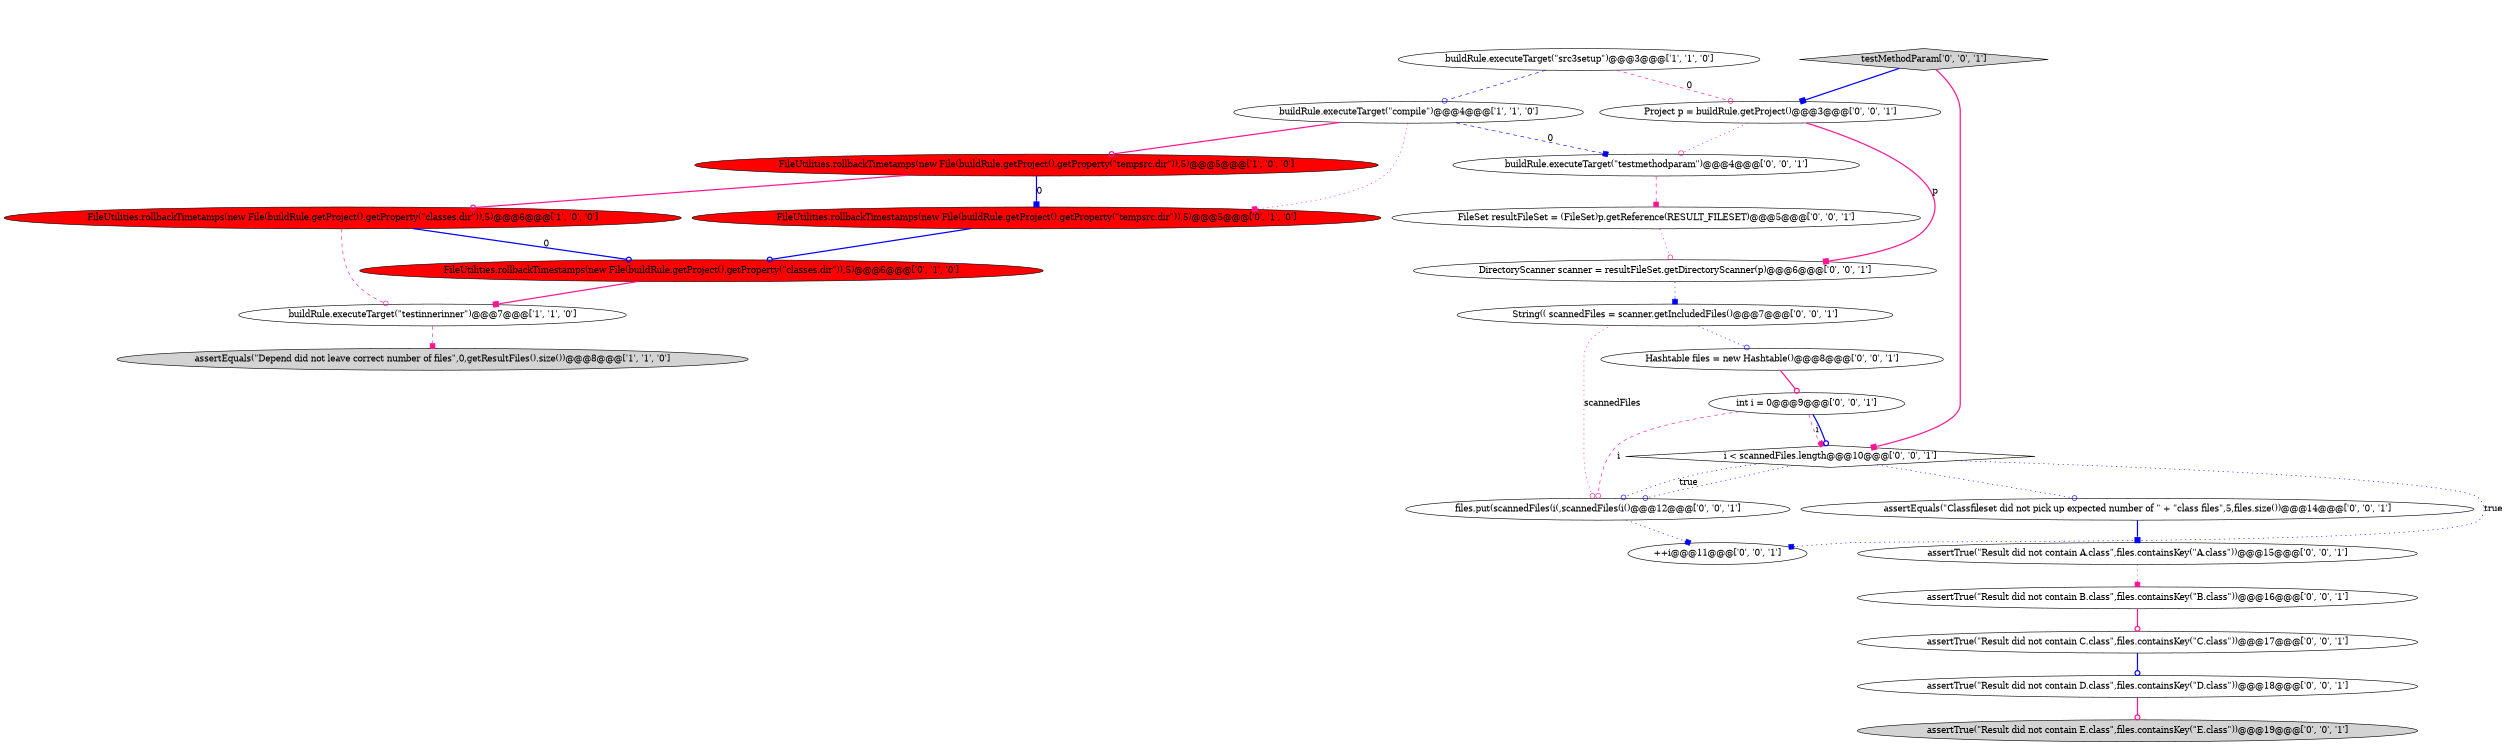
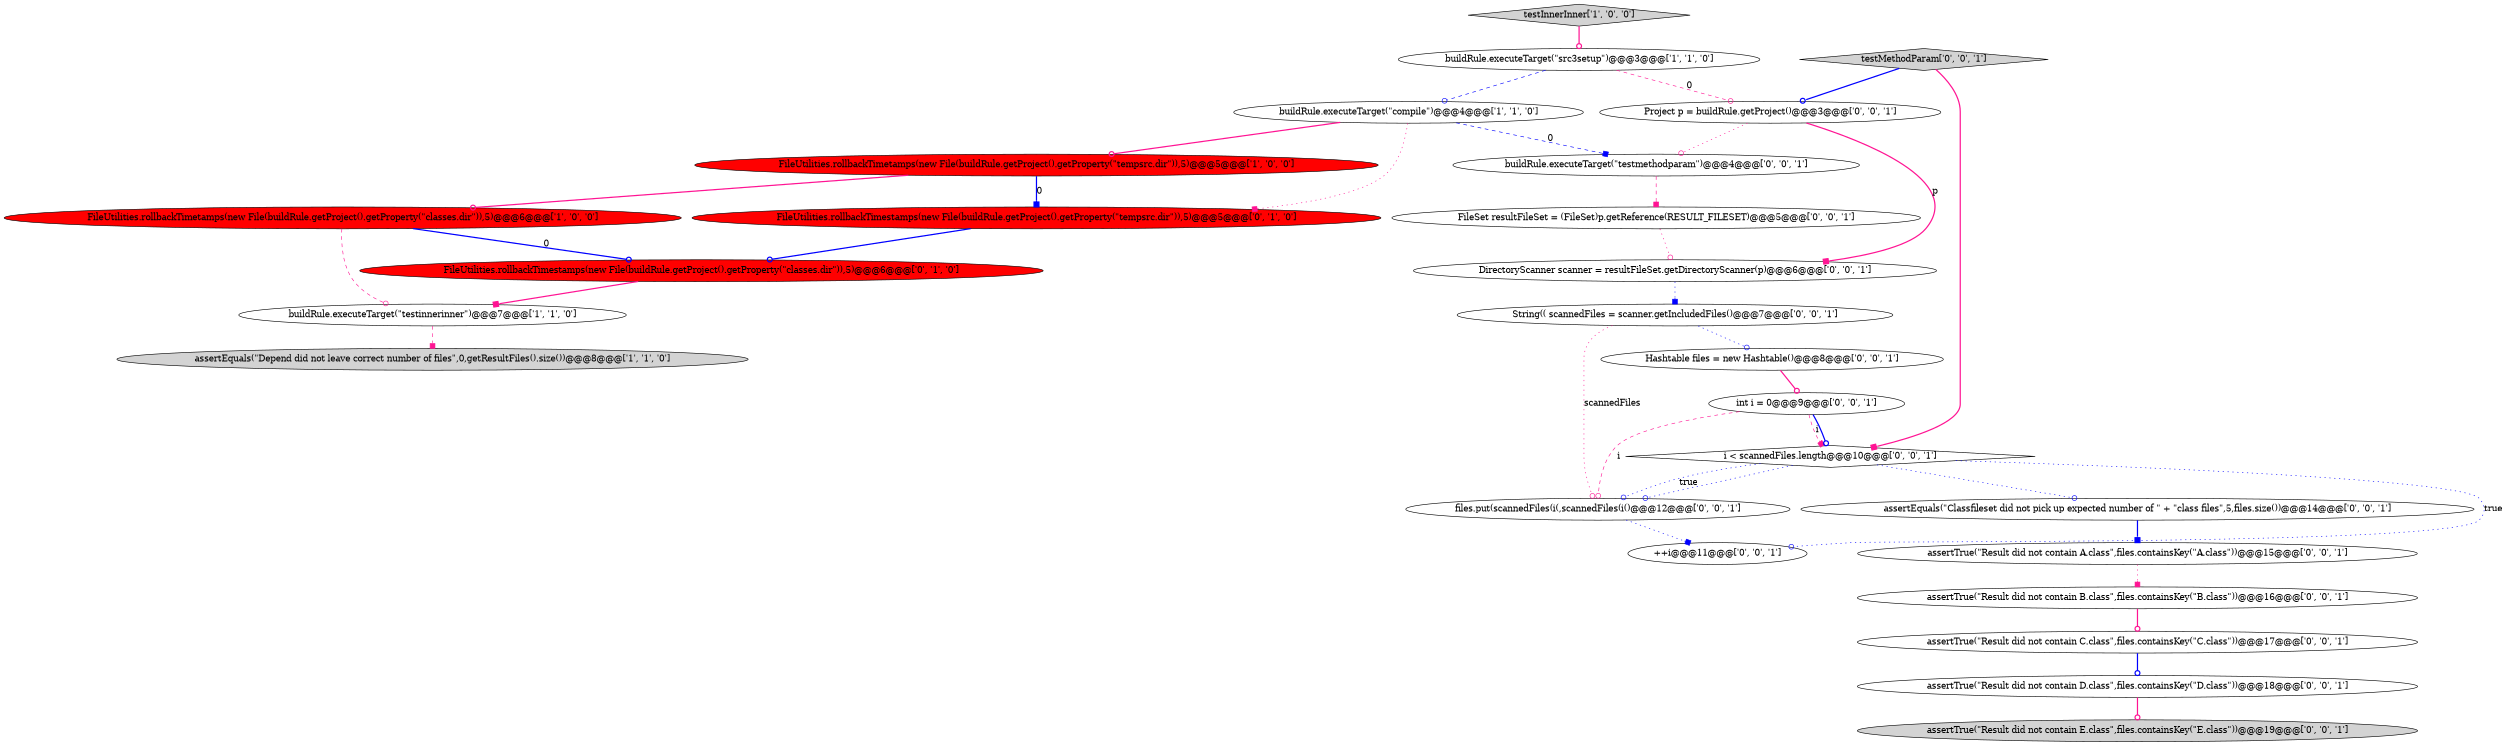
none -> (1579, 15)
(1853, 84) -> (1853, 84)
(2413, 531) -> (2413, 531)
